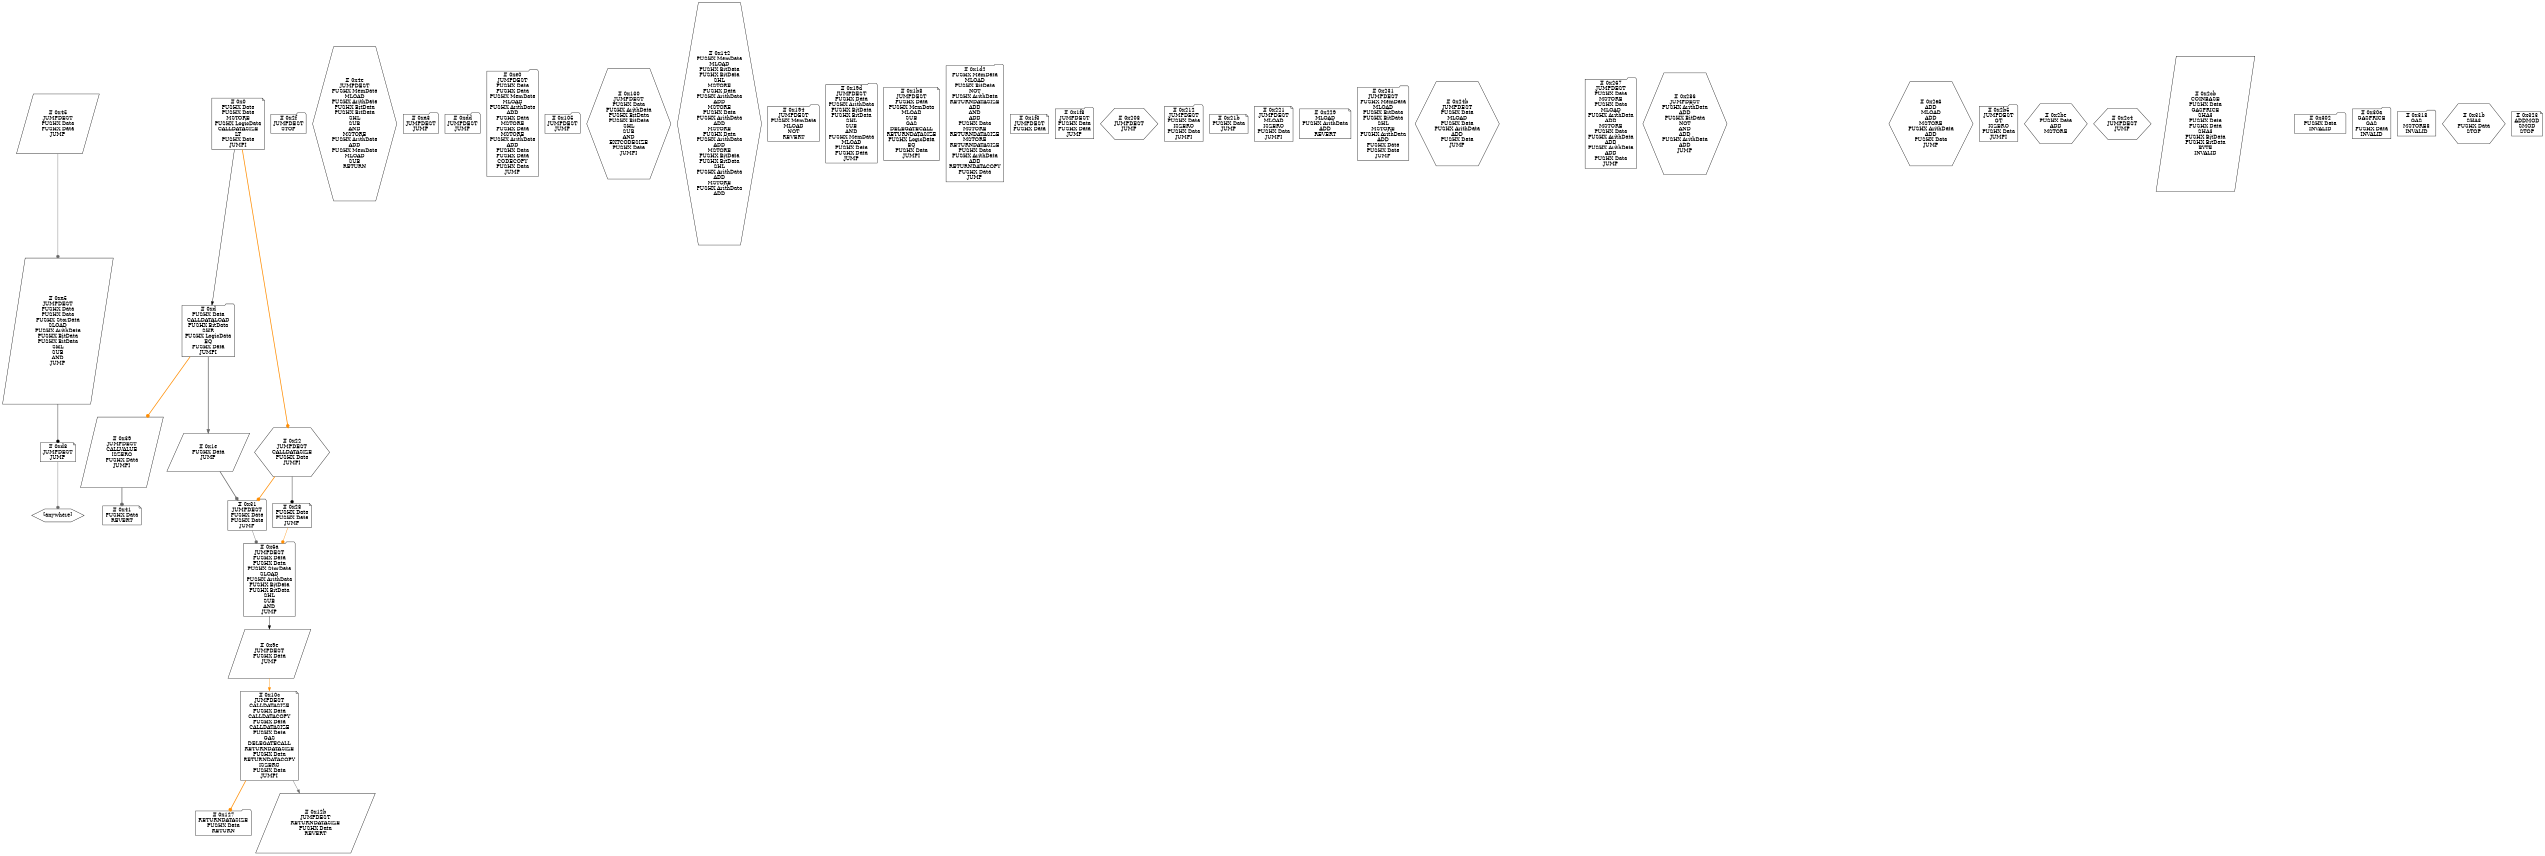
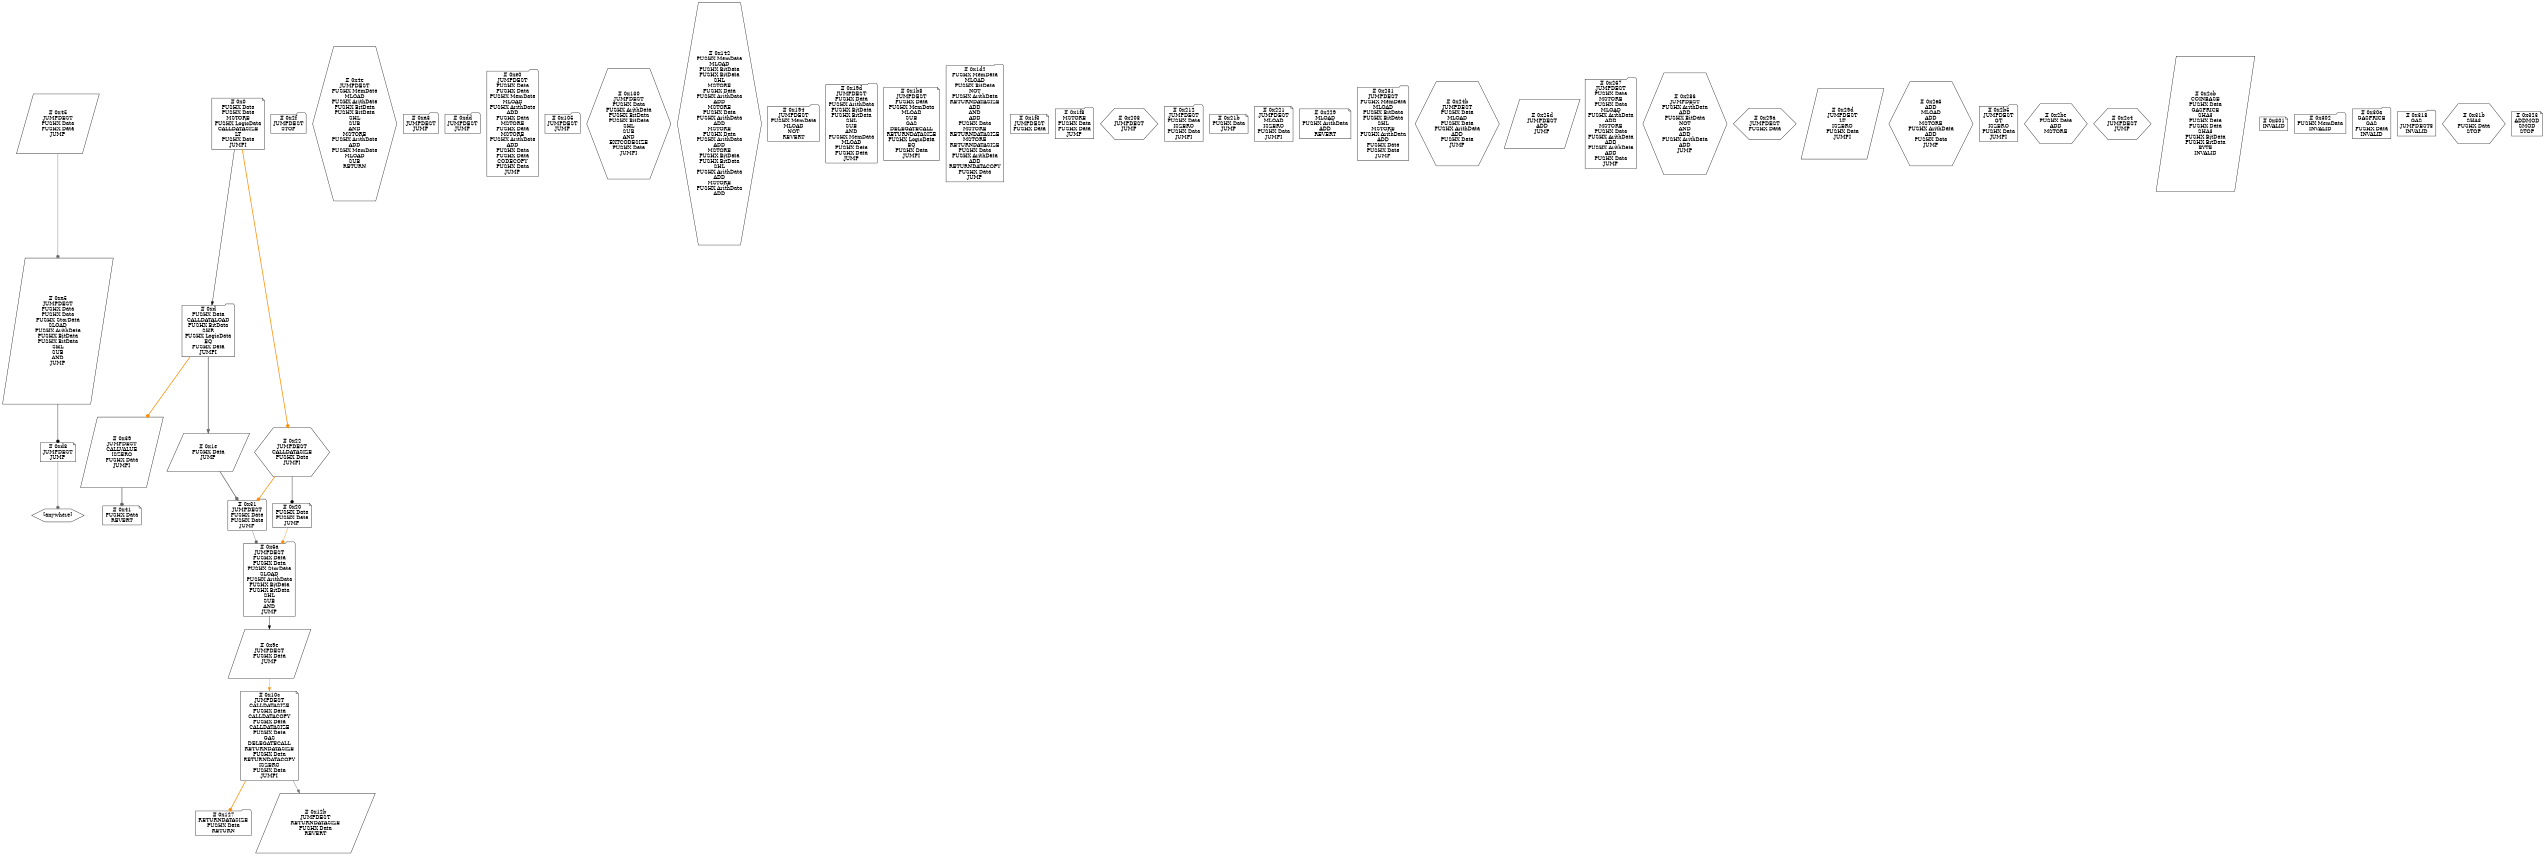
(1074, 124) -> (1074, 124)
none -> (1542, 124)
none -> (1765, 124)
none -> (1842, 124)
none -> (2274, 124)
(2320, 124) -> (2320, 124)
(2417, 124) -> (2417, 124)
(292, 515) -> (292, 515)
